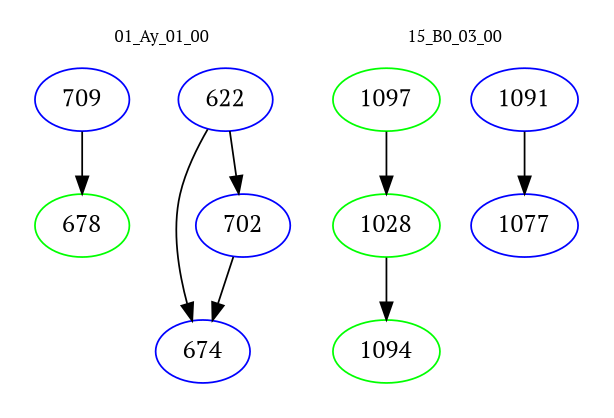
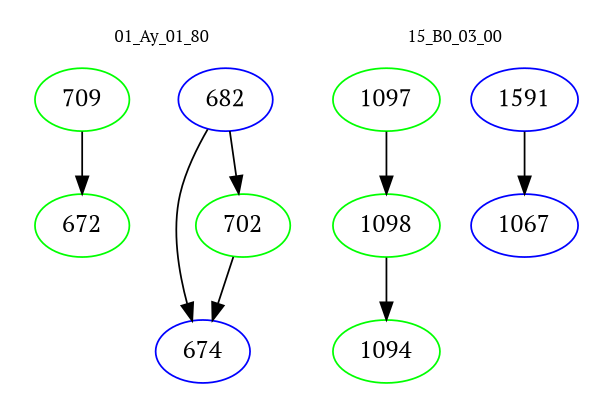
(163, 38) -> (163, 38)
(82, 100) -> (82, 100)
(226, 100) -> (226, 100)
(525, 100) -> (525, 100)
(82, 226) -> (82, 226)
(243, 226) -> (243, 226)
(386, 226) -> (386, 226)
(525, 226) -> (525, 226)
